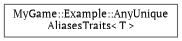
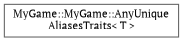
(91, 21) -> (91, 21)
